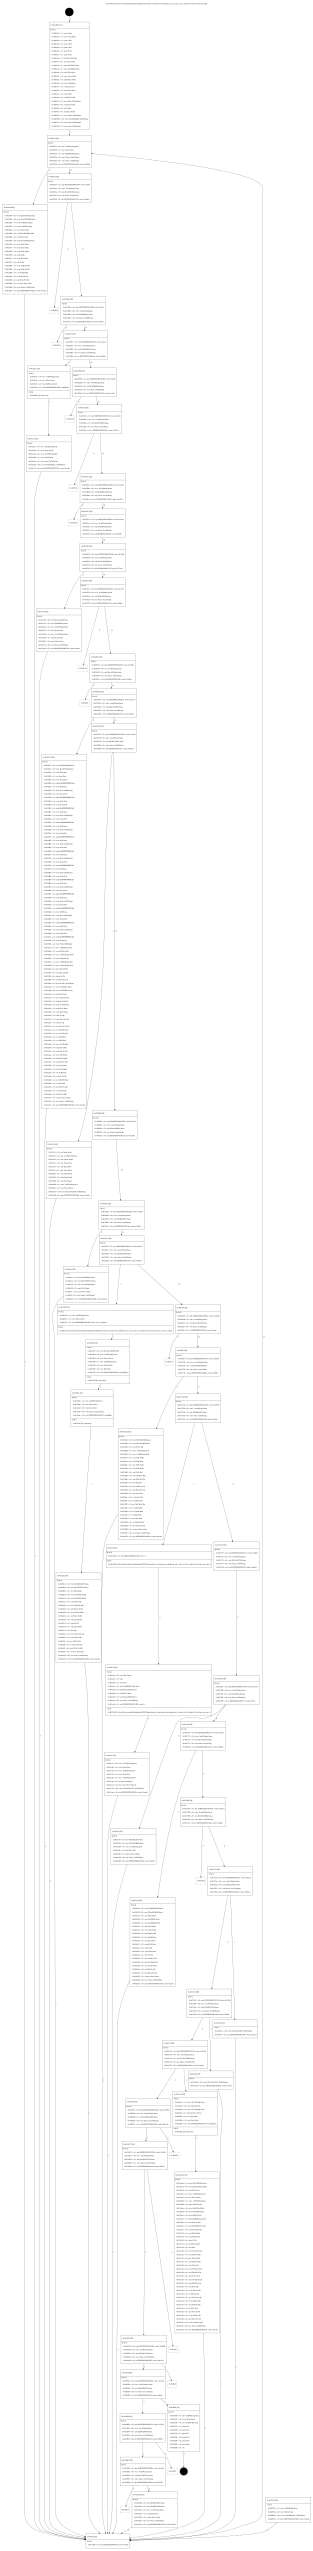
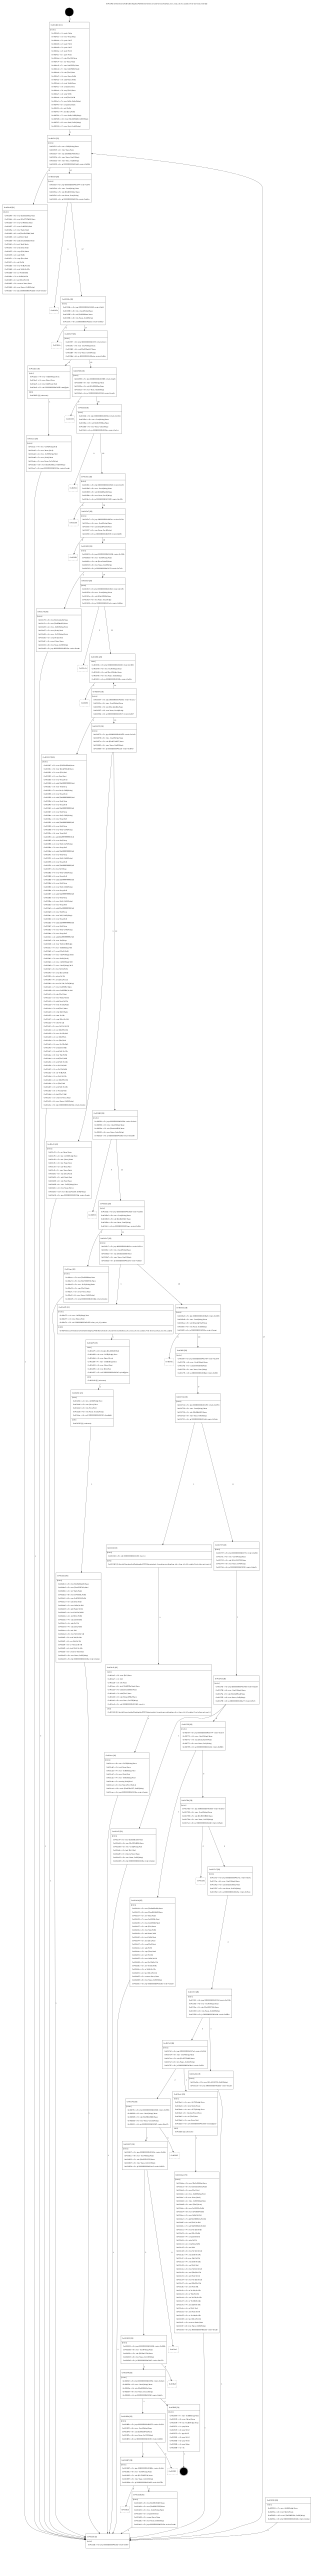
none -> (73, 557)
(111, 685) -> (114, 686)
none -> (92, 1215)
(141, 1484) -> none
(235, 2029) -> none
